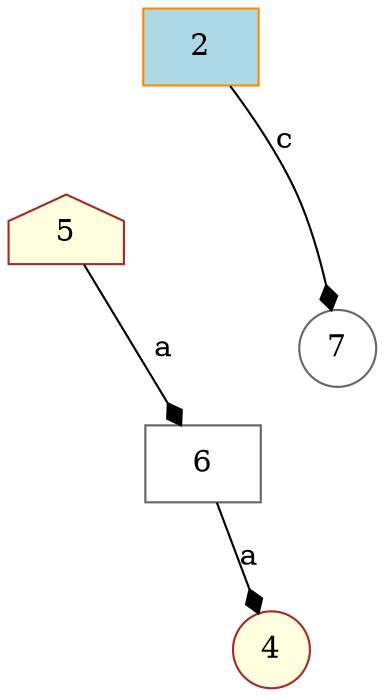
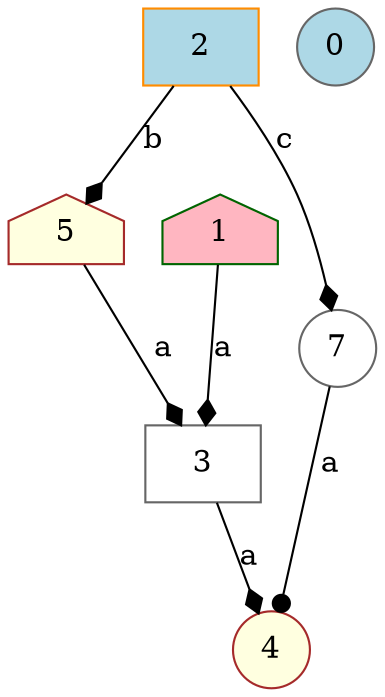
none -> (336, 47)
none -> (138, 134)
none -> (220, 233)
(203, 464) -> (203, 464)
none -> (307, 490)
